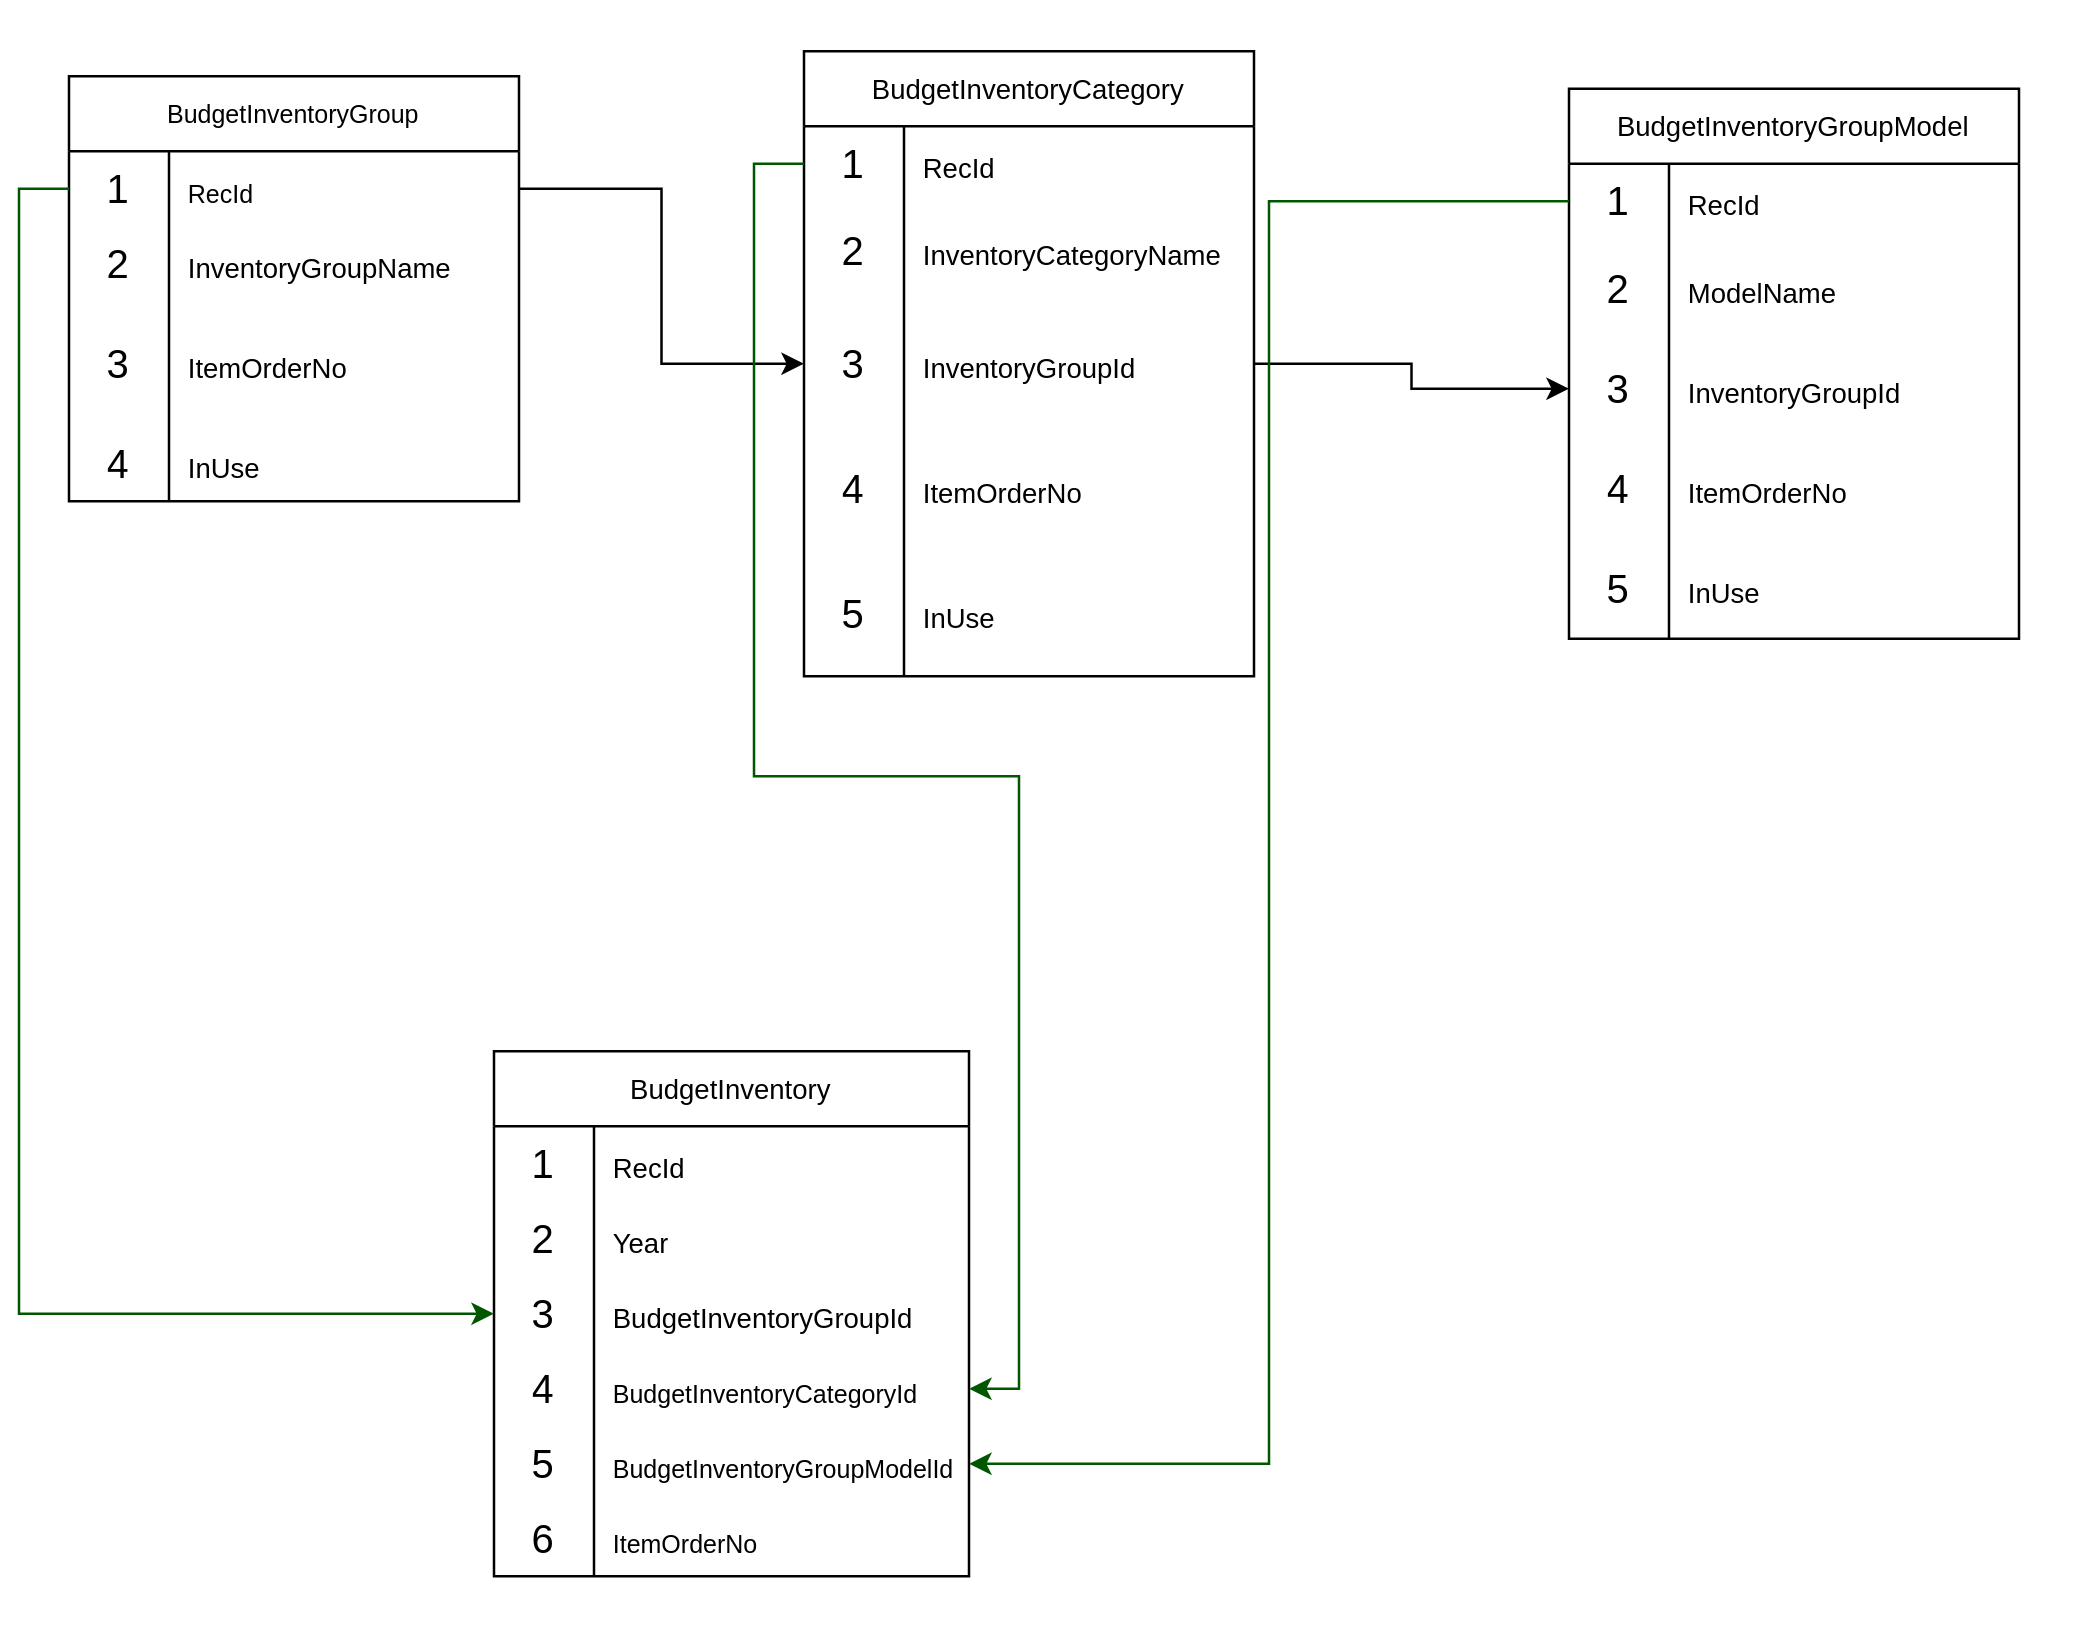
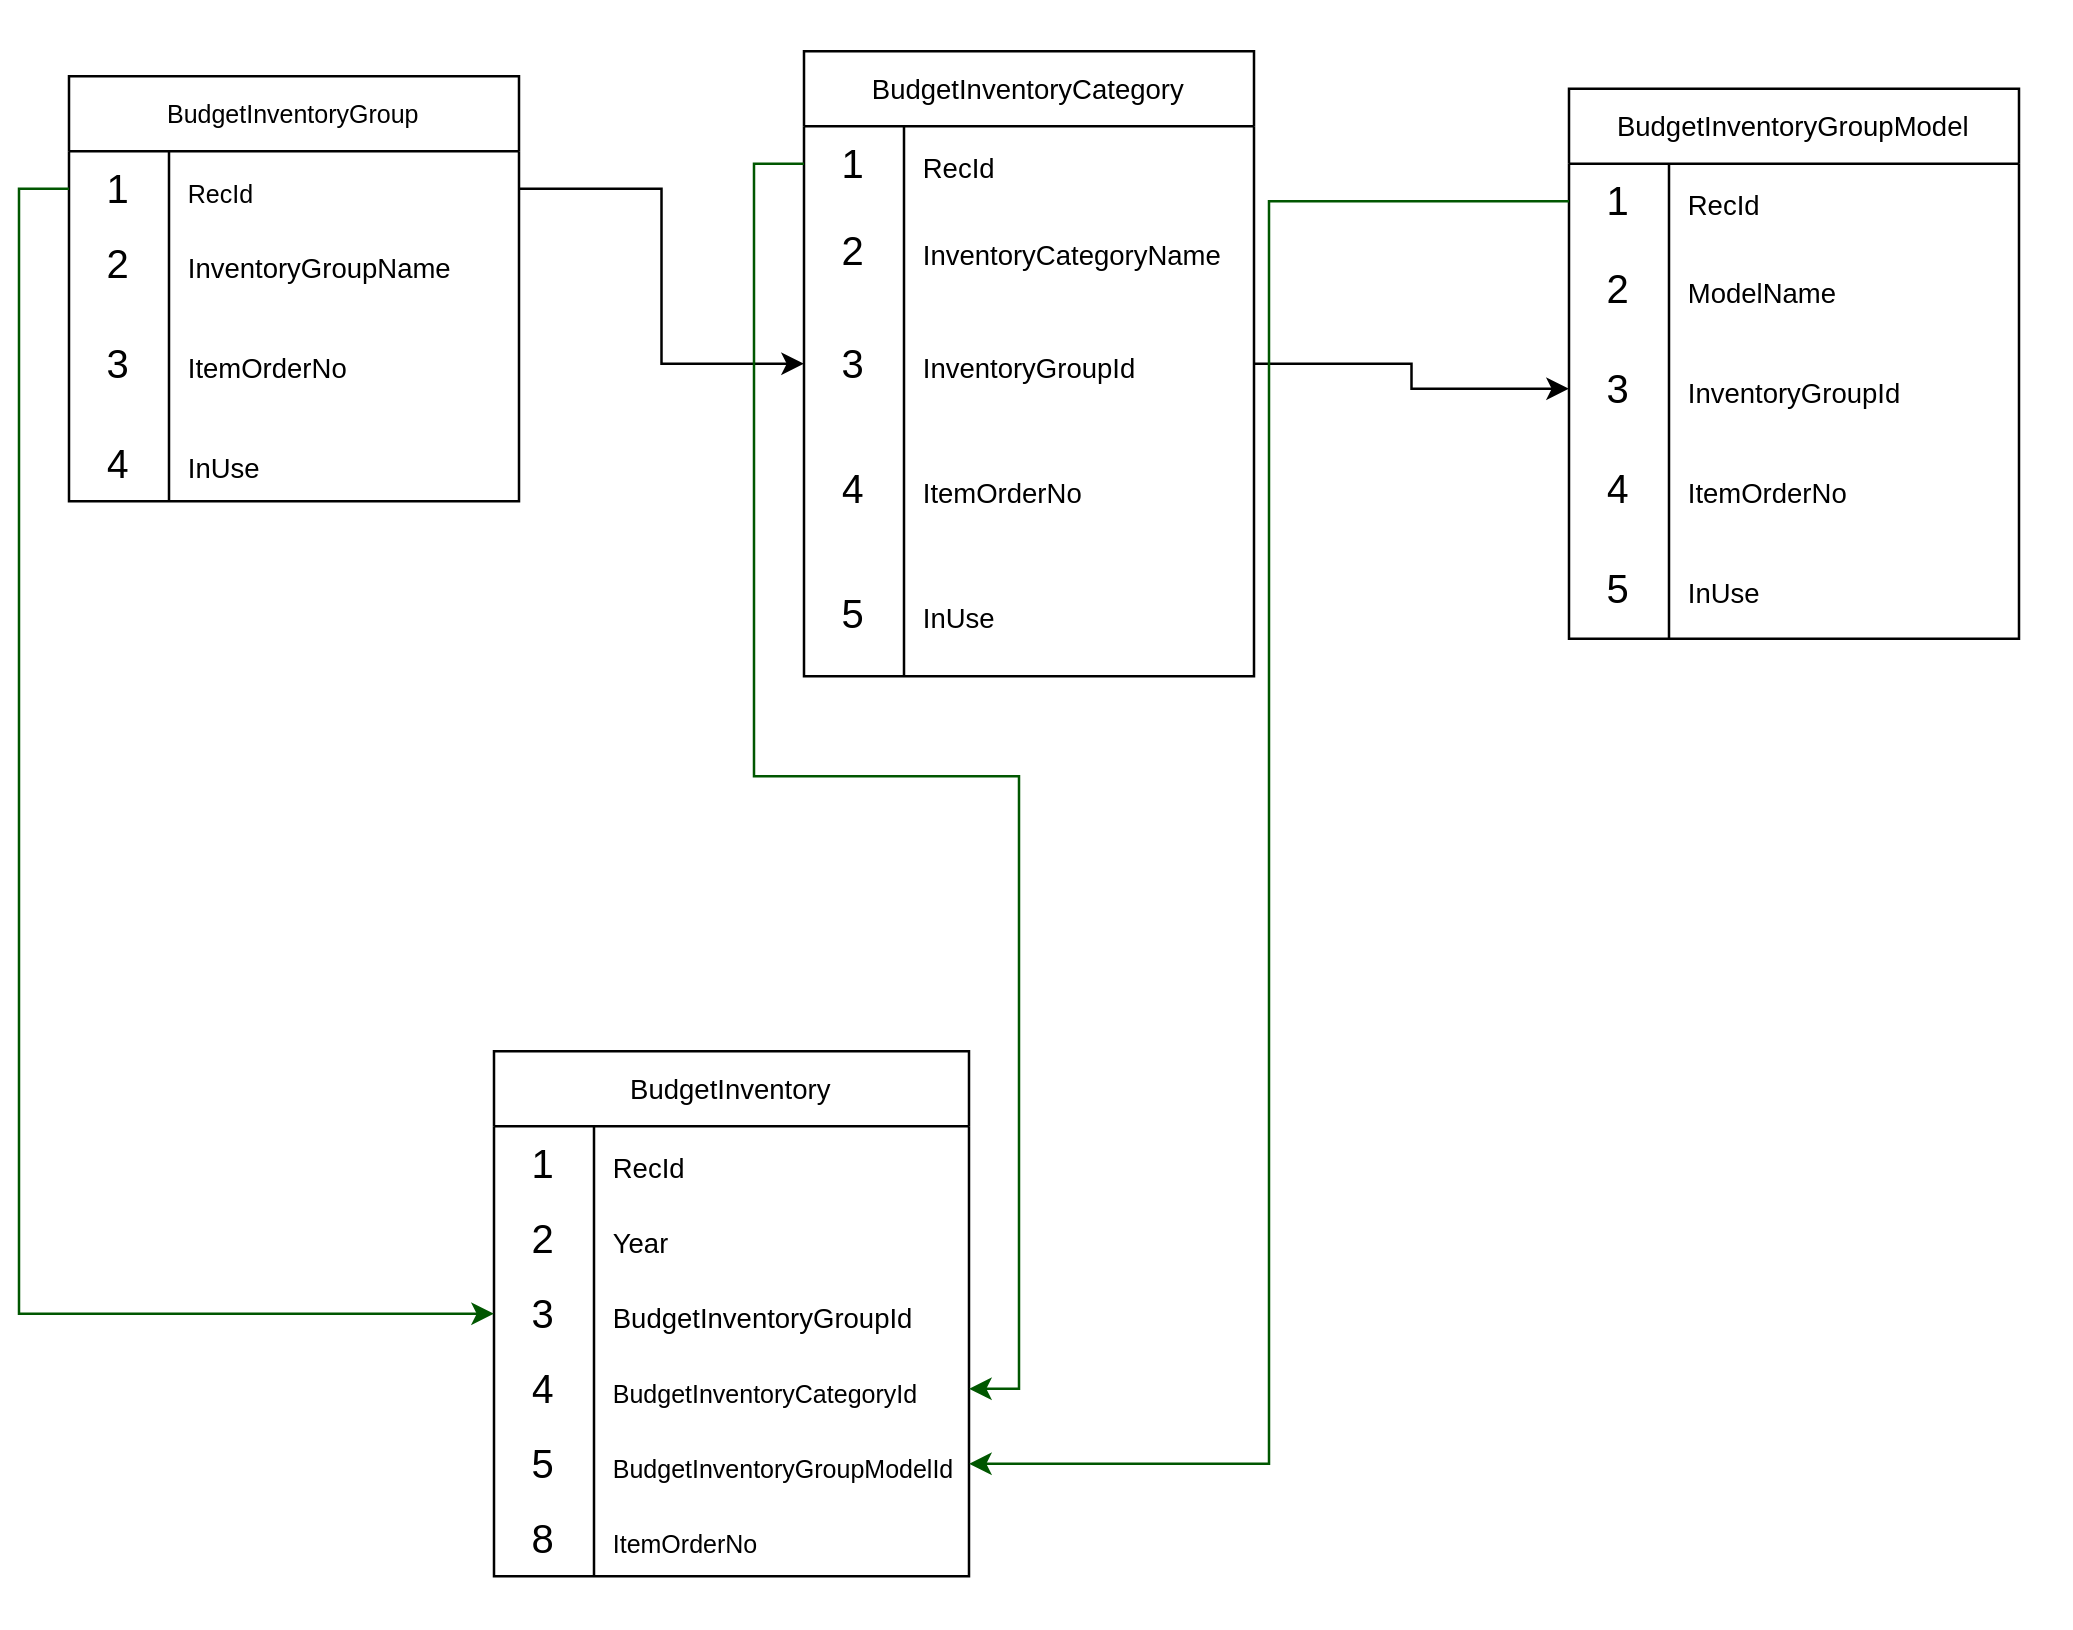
(544, 1539) -> (544, 1539)
